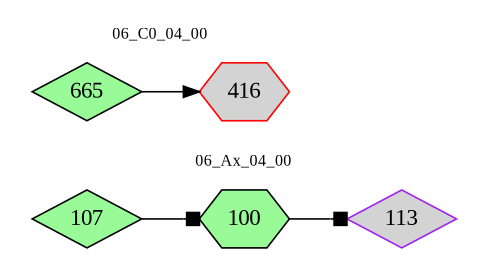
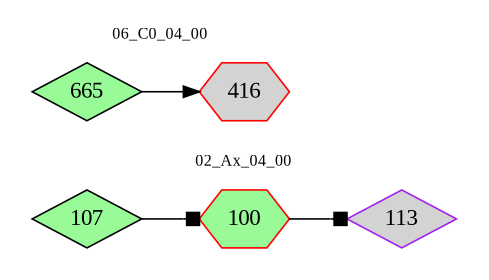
(244, 162) -> (244, 162)
(244, 219) -> (244, 219)
